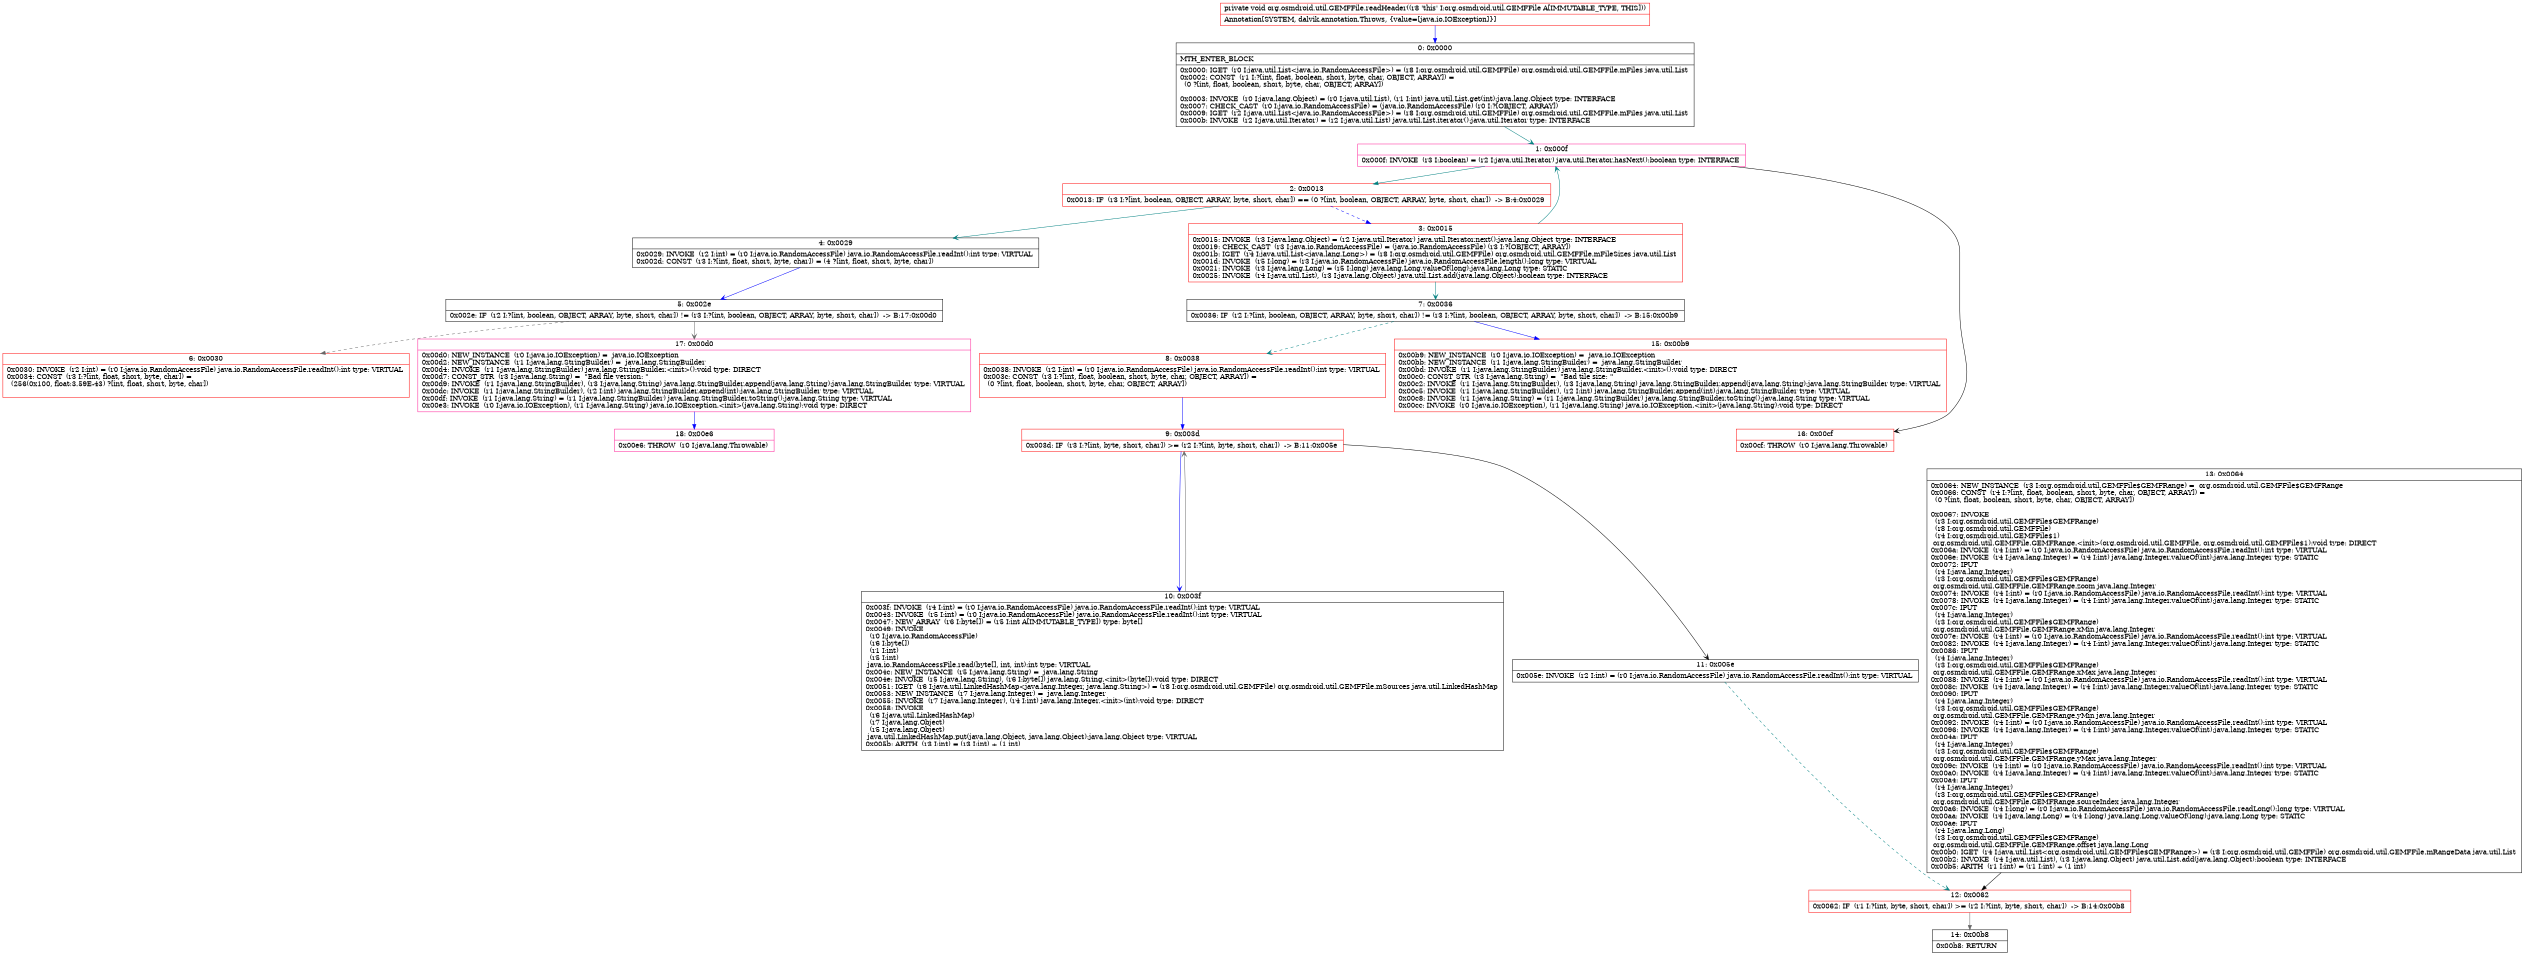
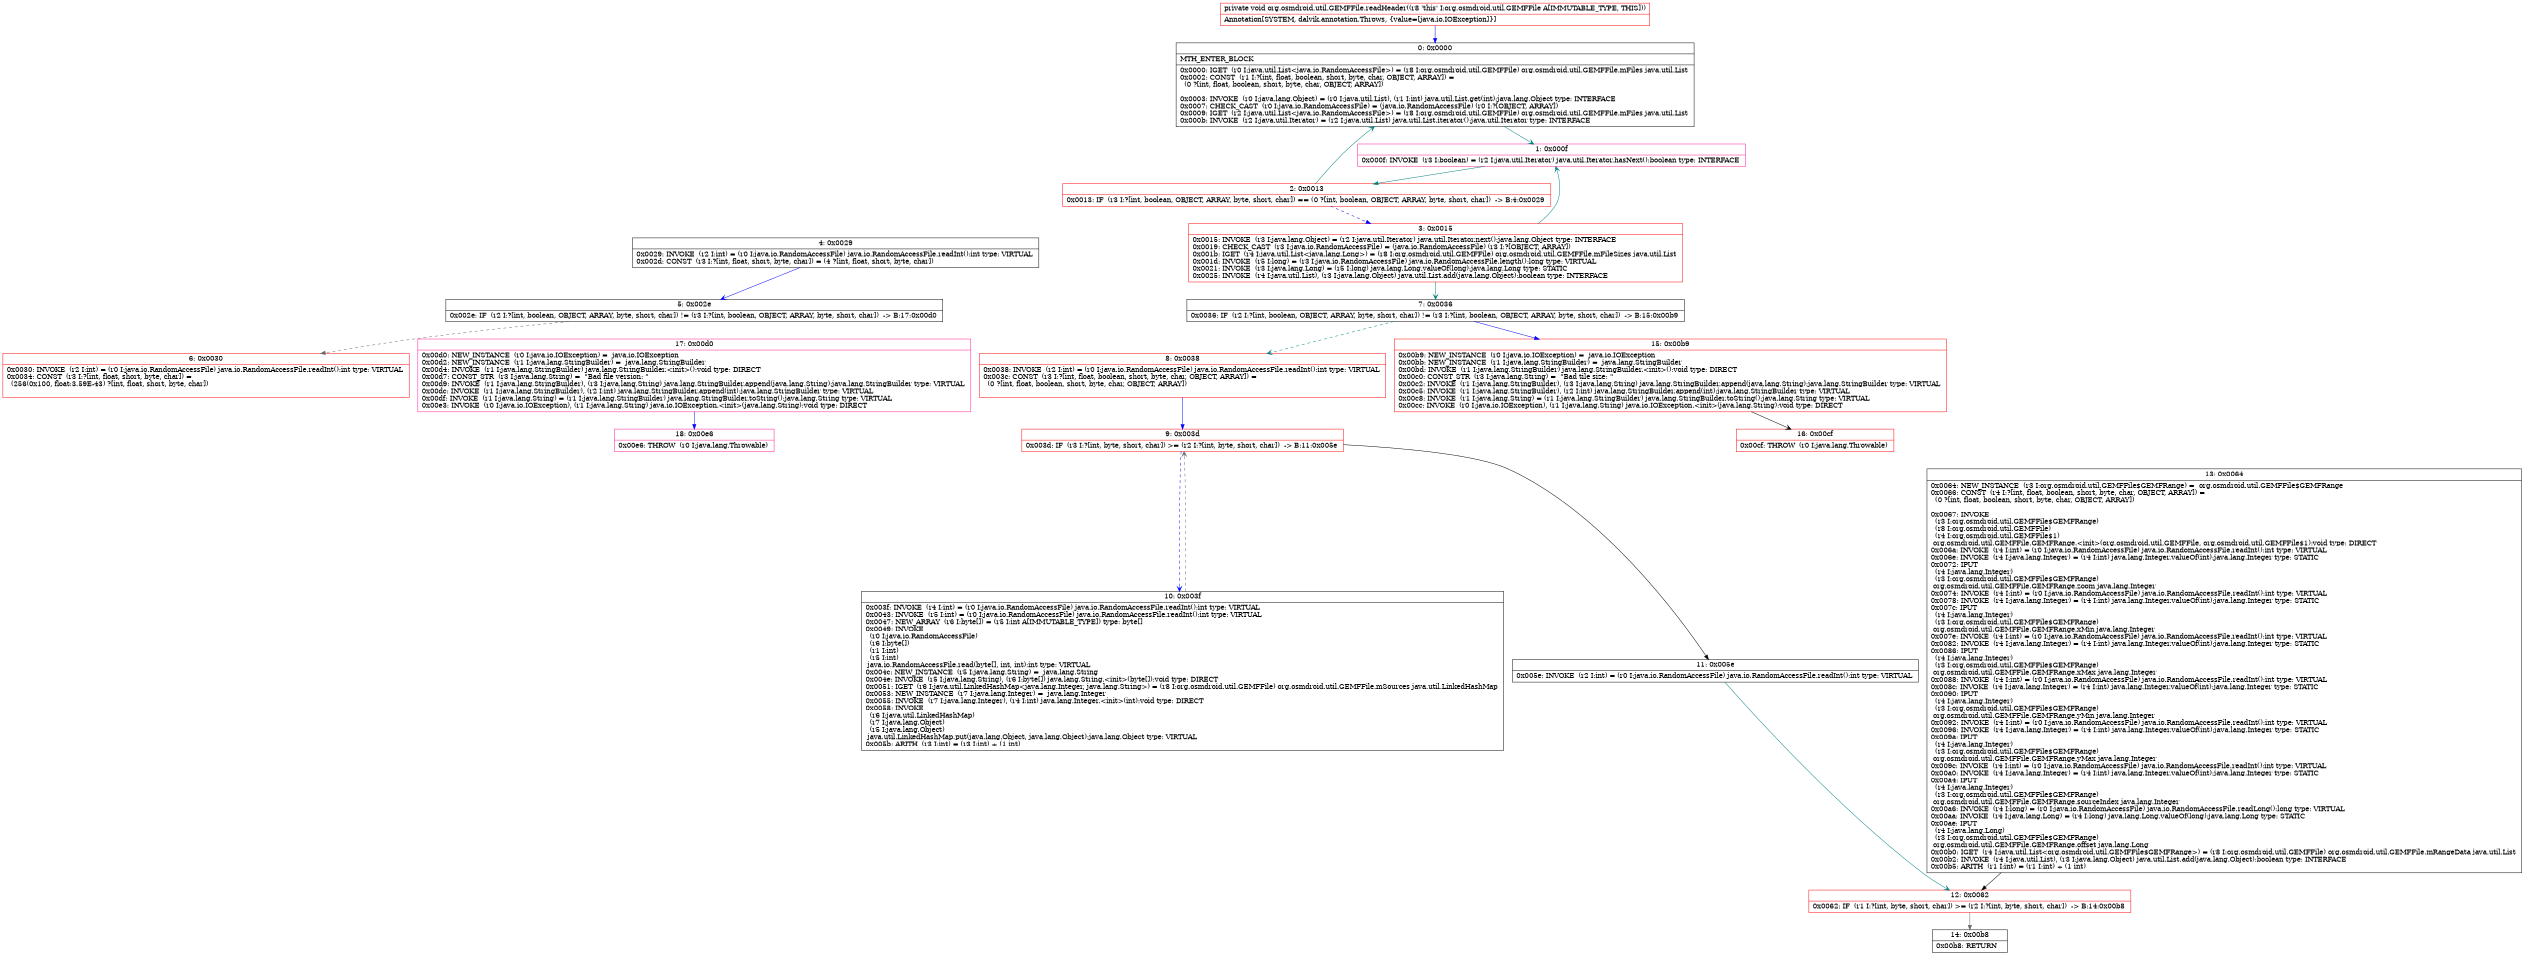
(1089, 222) -> (1341, 155)
(1955, 235) -> (1769, 419)
(694, 328) -> none
(1554, 496) -> (1554, 496)
(1180, 519) -> (1180, 519)
(1186, 524) -> (1186, 524)
(1956, 737) -> (1956, 737)
(1829, 791) -> (1829, 791)
